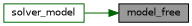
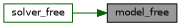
(44, 13) -> (38, 13)
